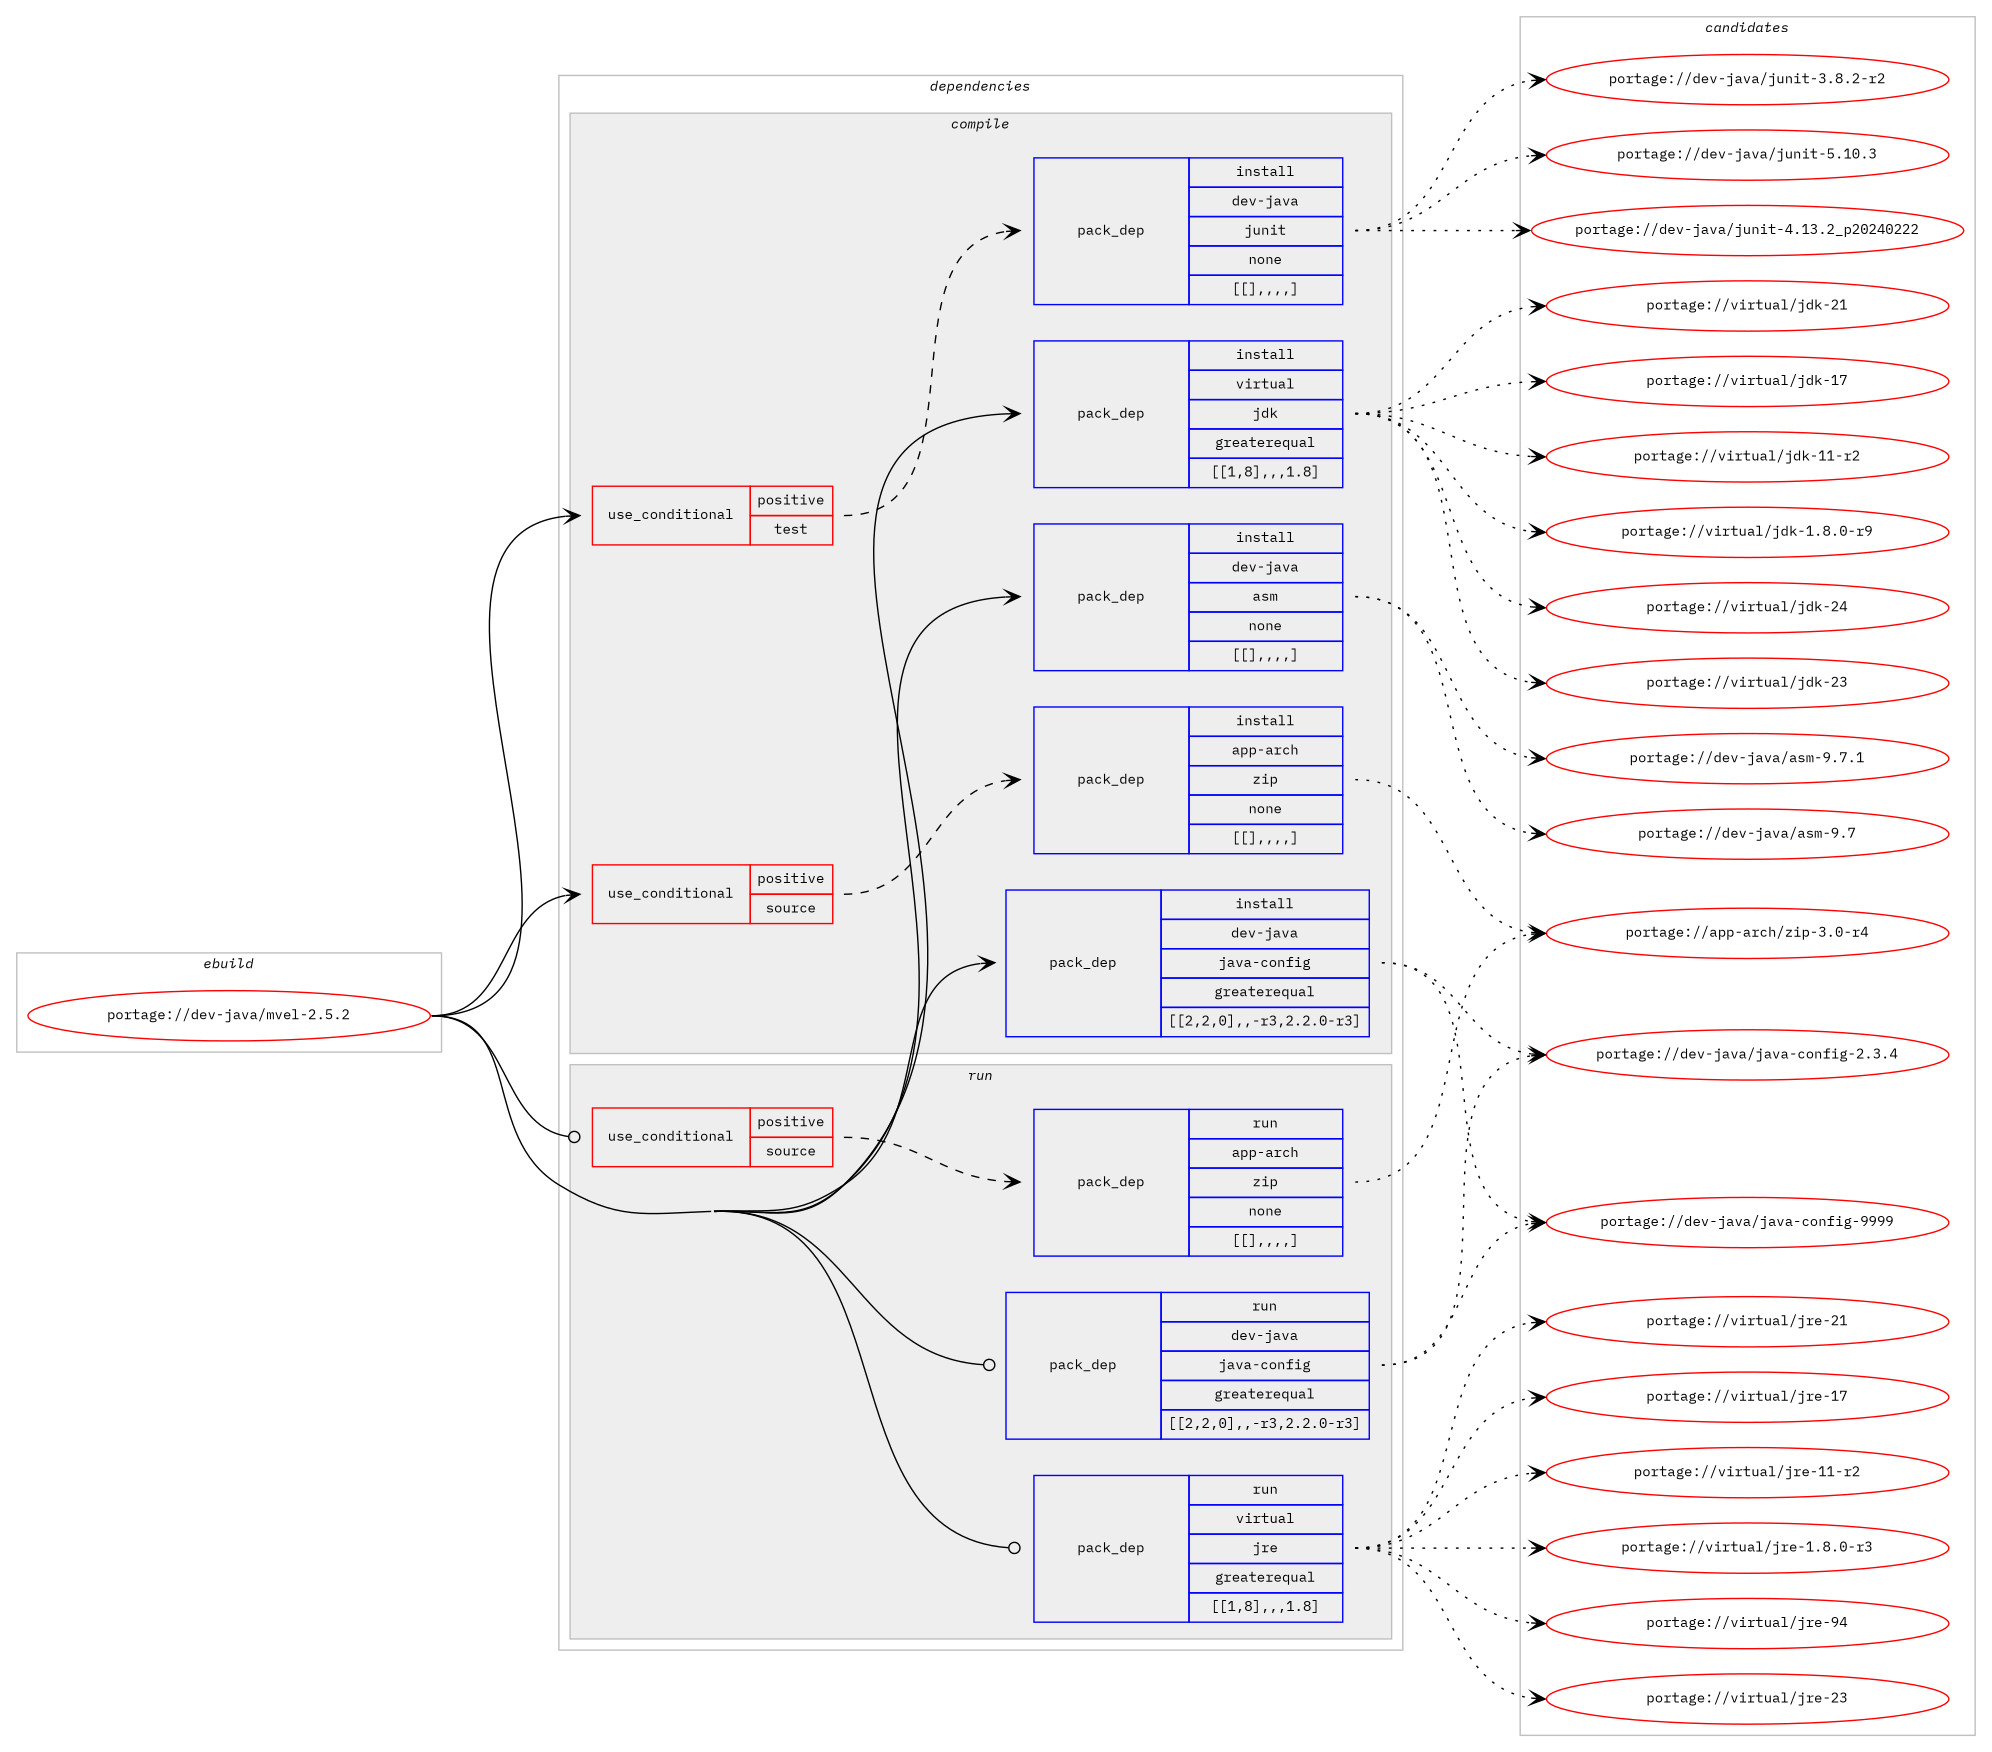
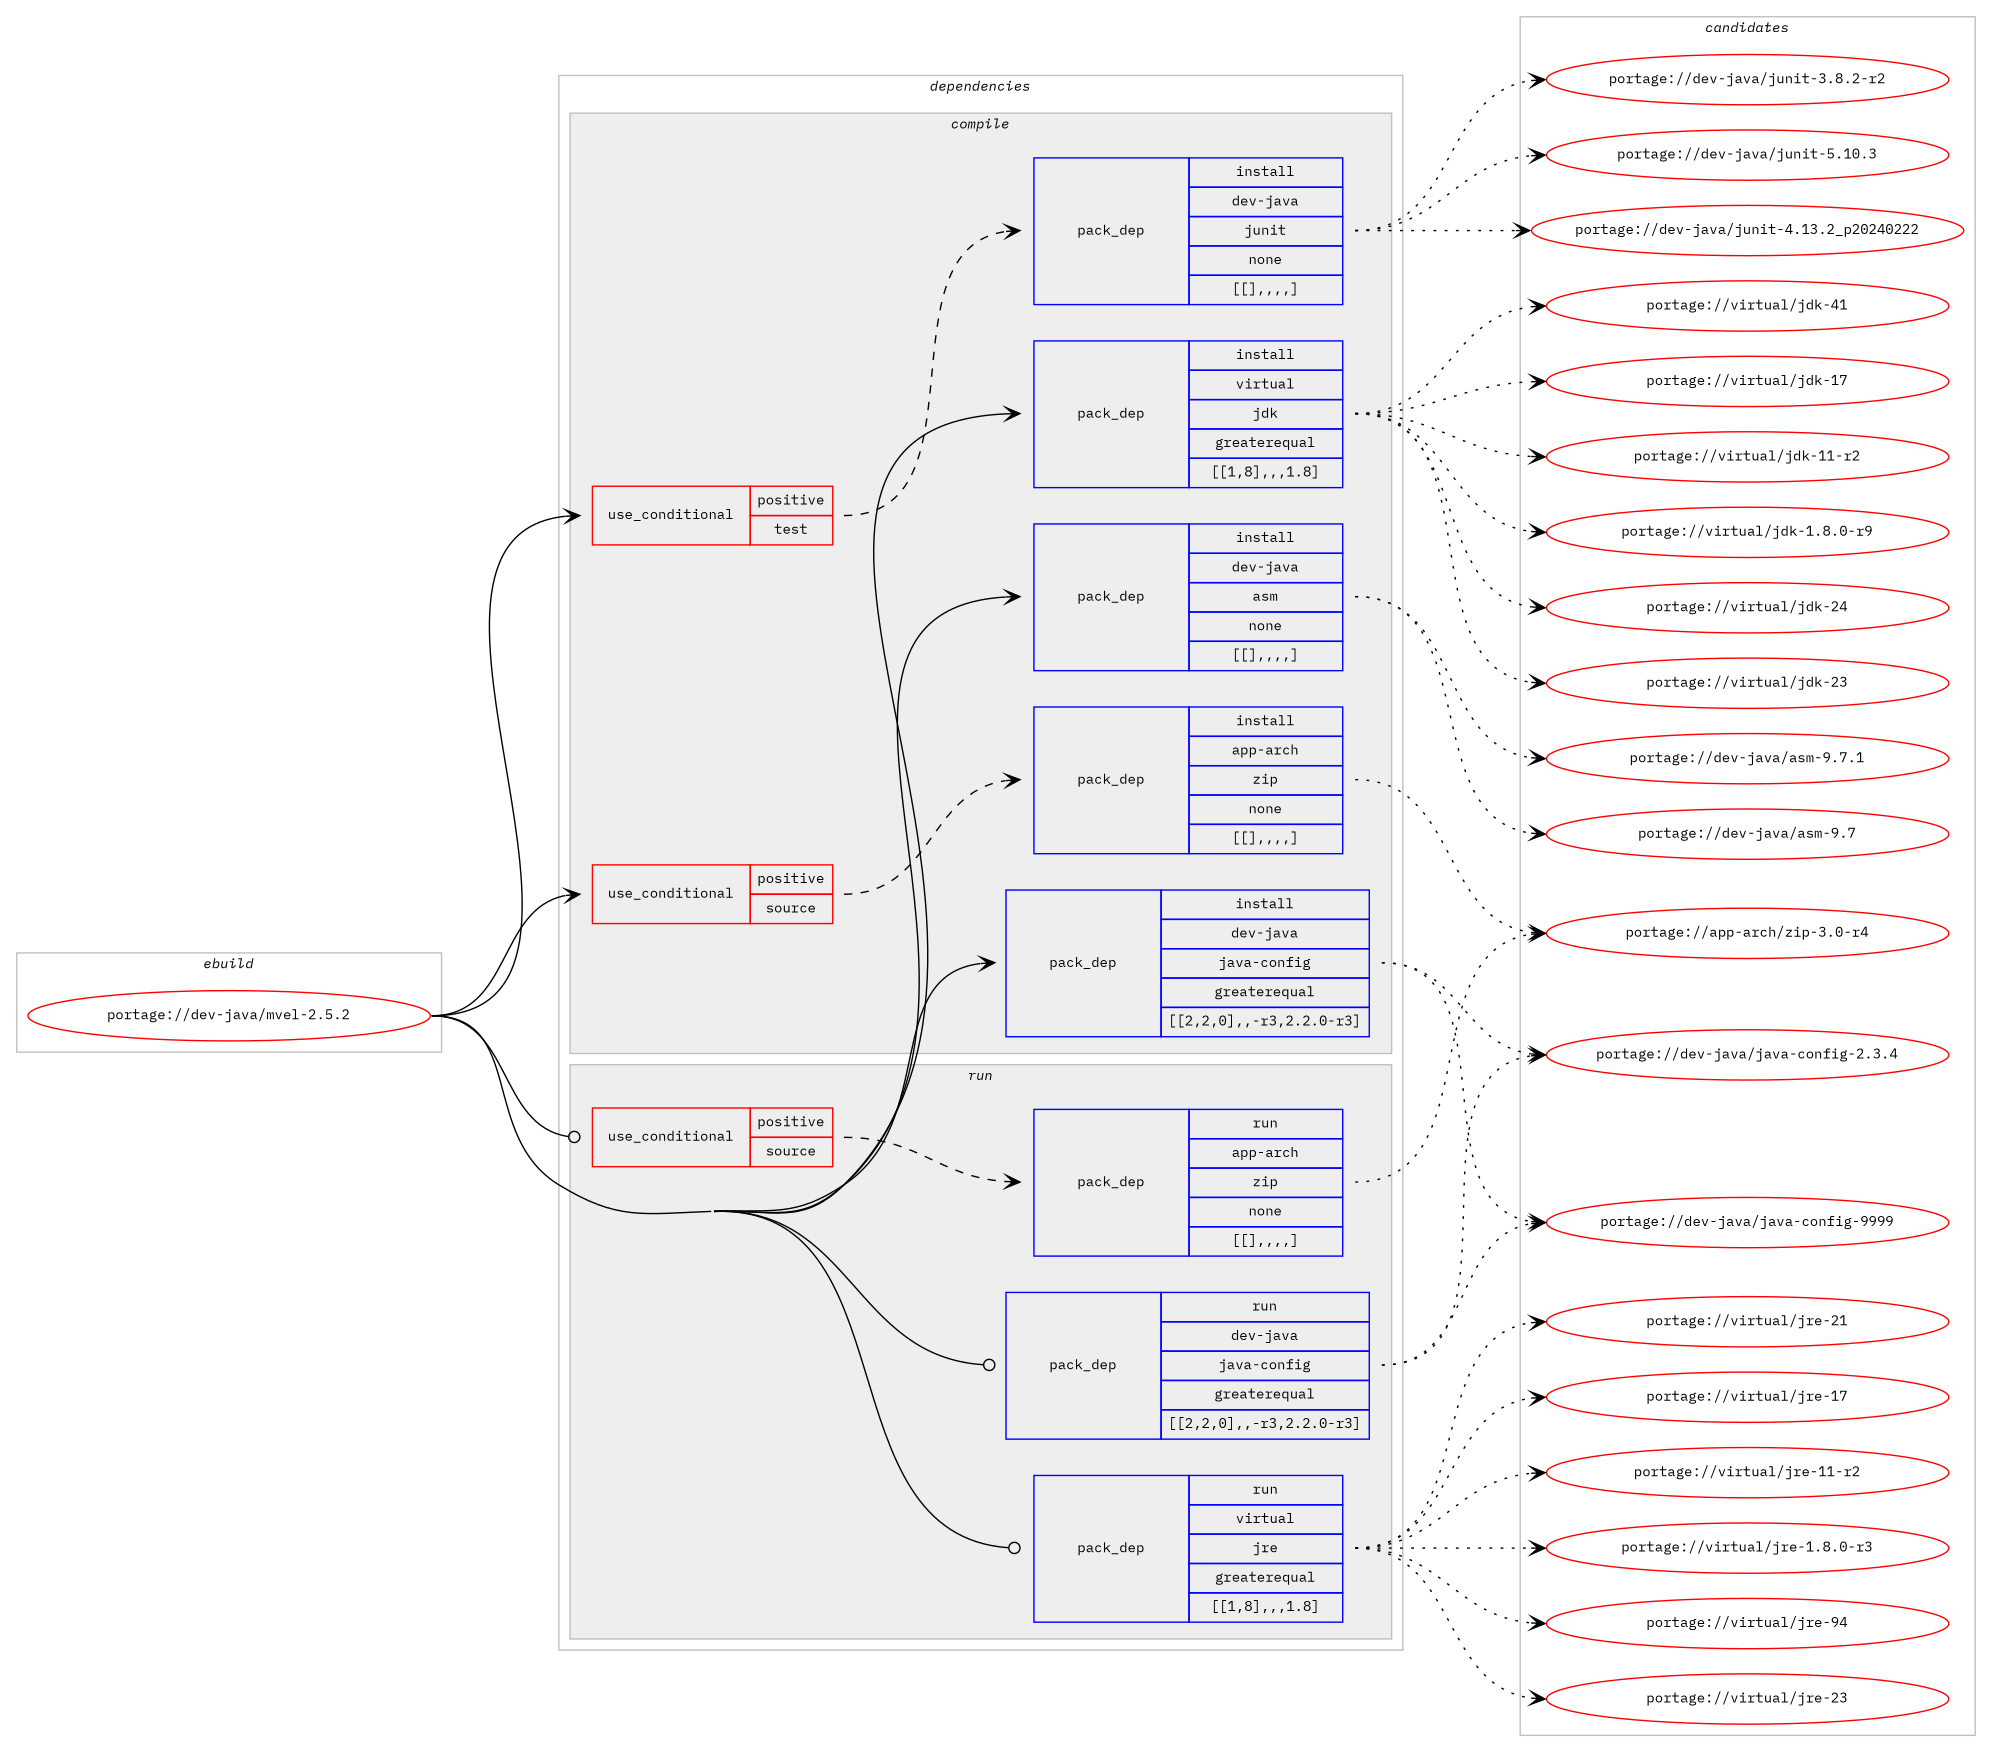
(1748, 306) -> (1748, 306)
